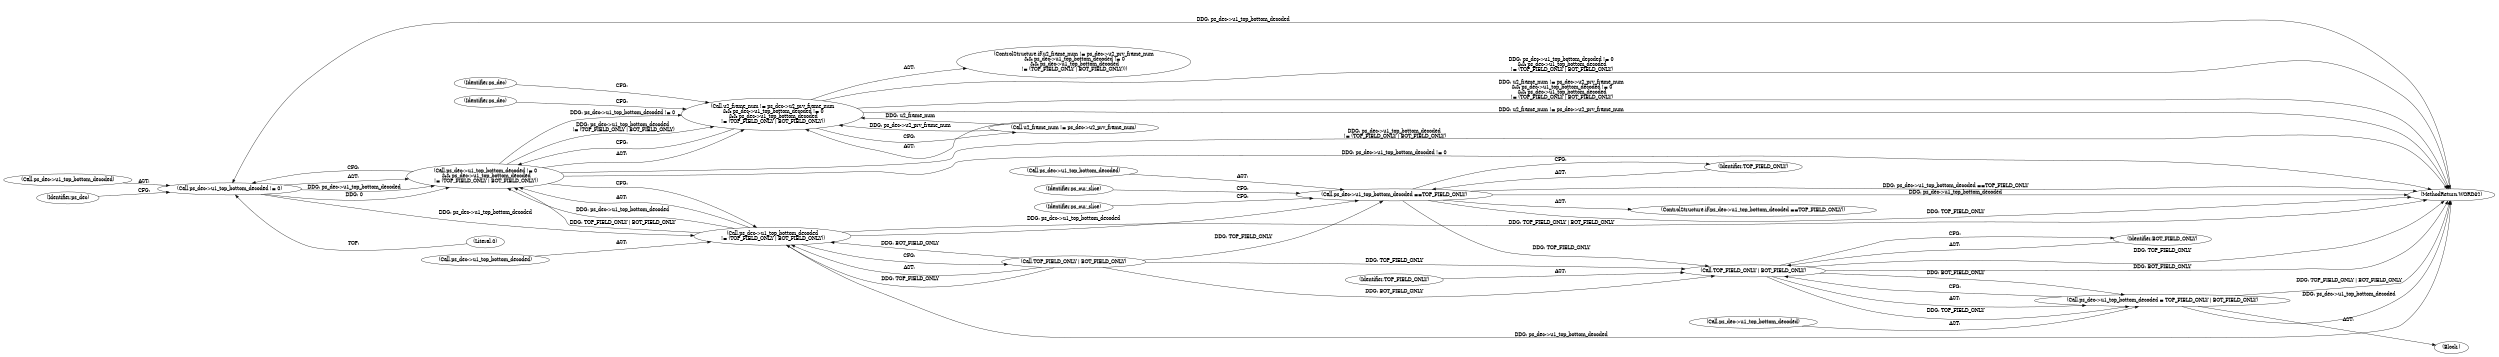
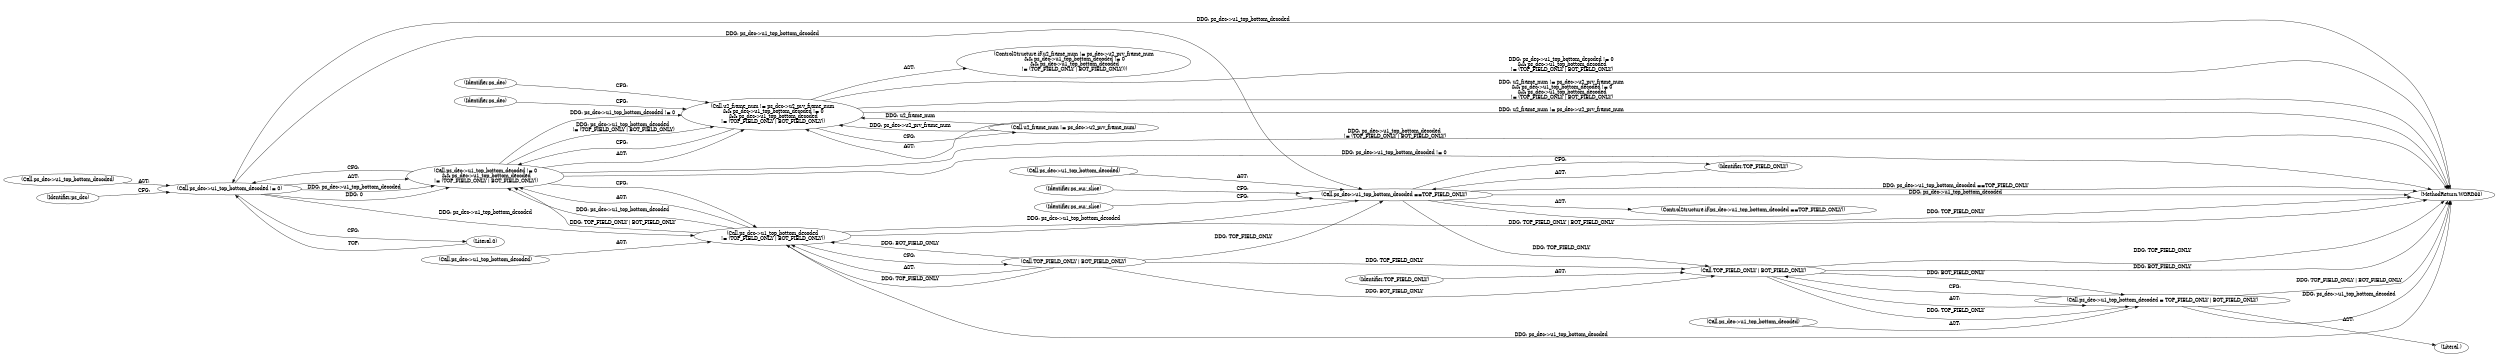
none -> (805, 37)
(2451, 195) -> (2451, 195)
none -> (345, 237)
(2162, 239) -> none
(2451, 348) -> (2451, 348)
